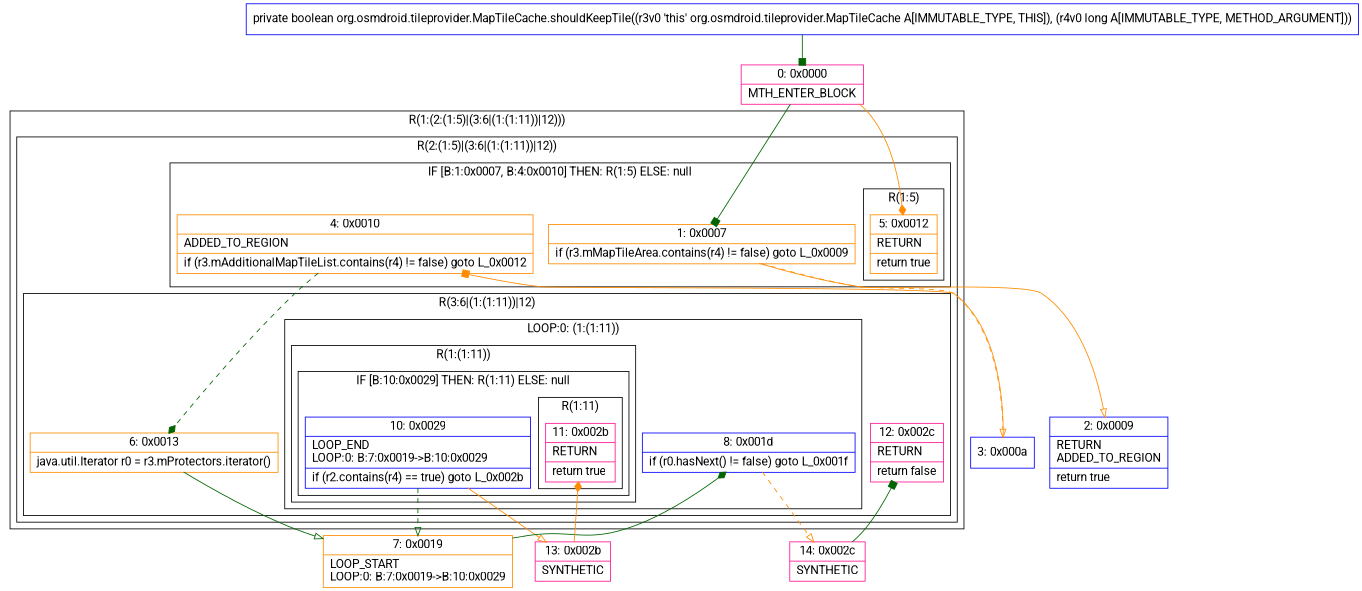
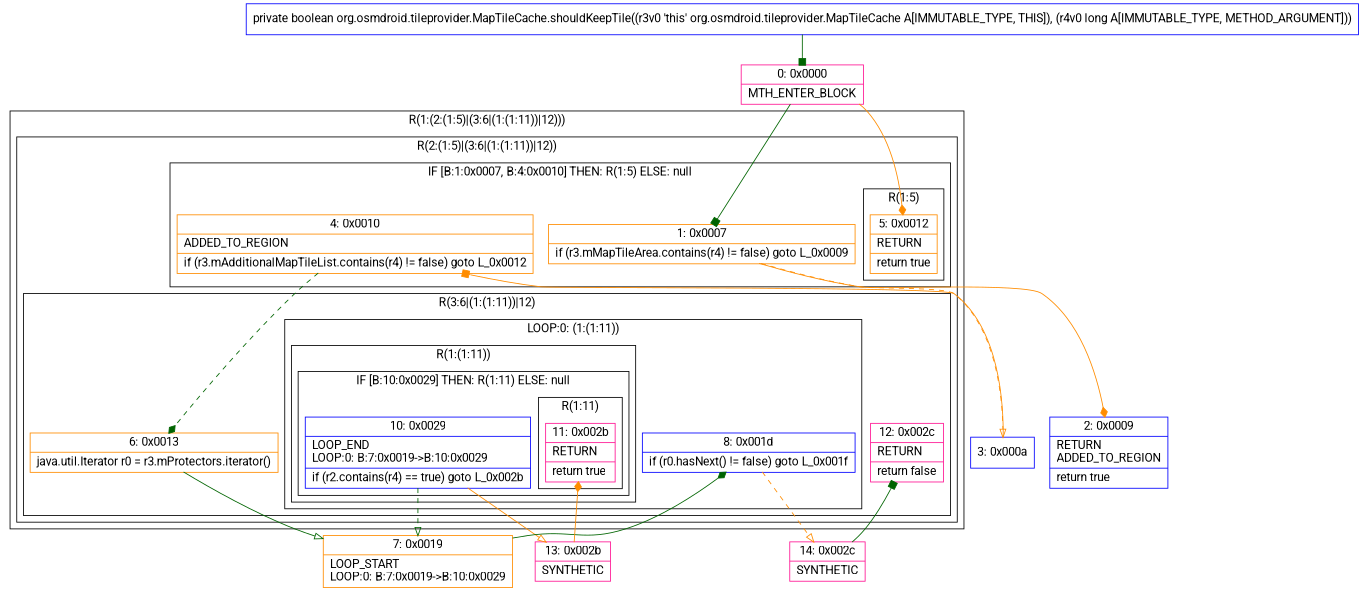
(977, 287) -> (977, 287)
